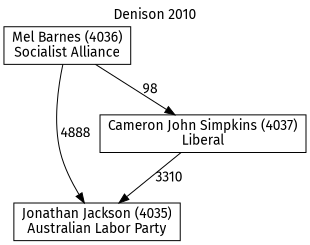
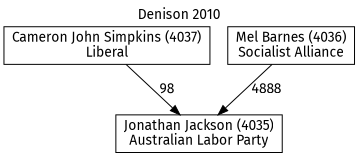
(131, 87) -> none
(169, 178) -> (167, 90)
